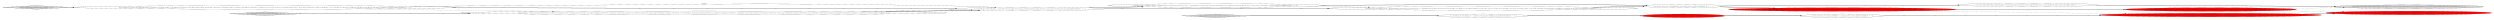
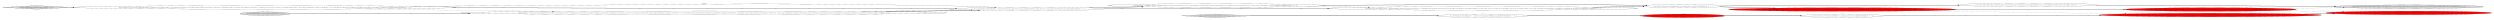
(265, 14) -> (265, 14)
